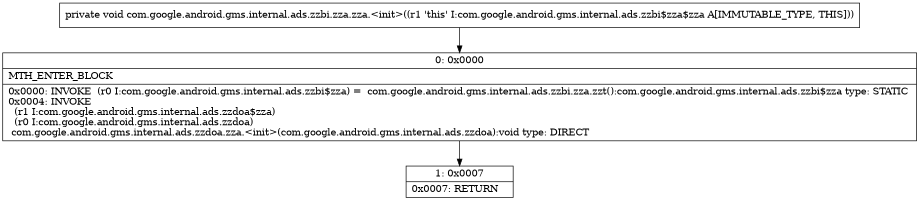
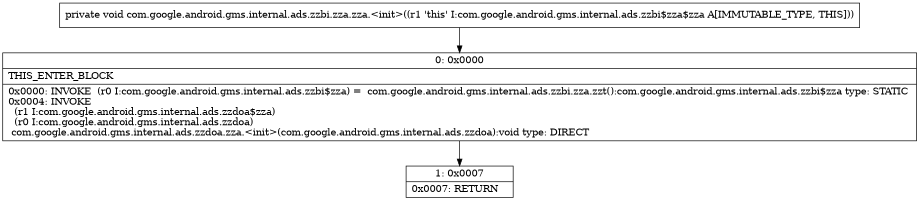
(61, 76) -> (61, 76)
